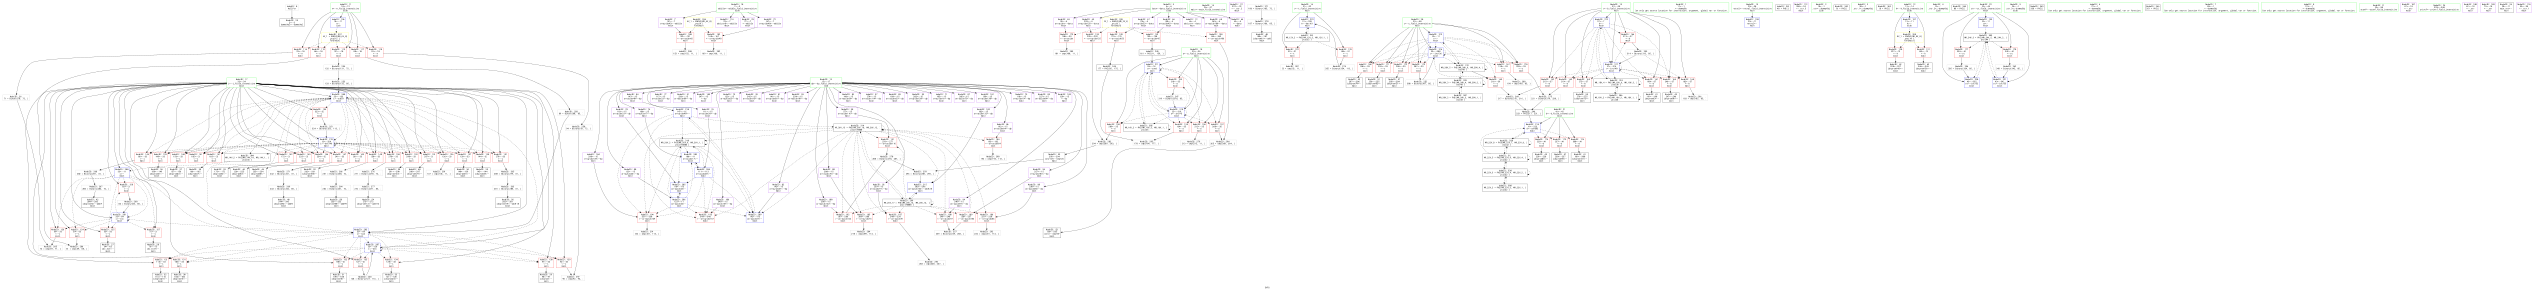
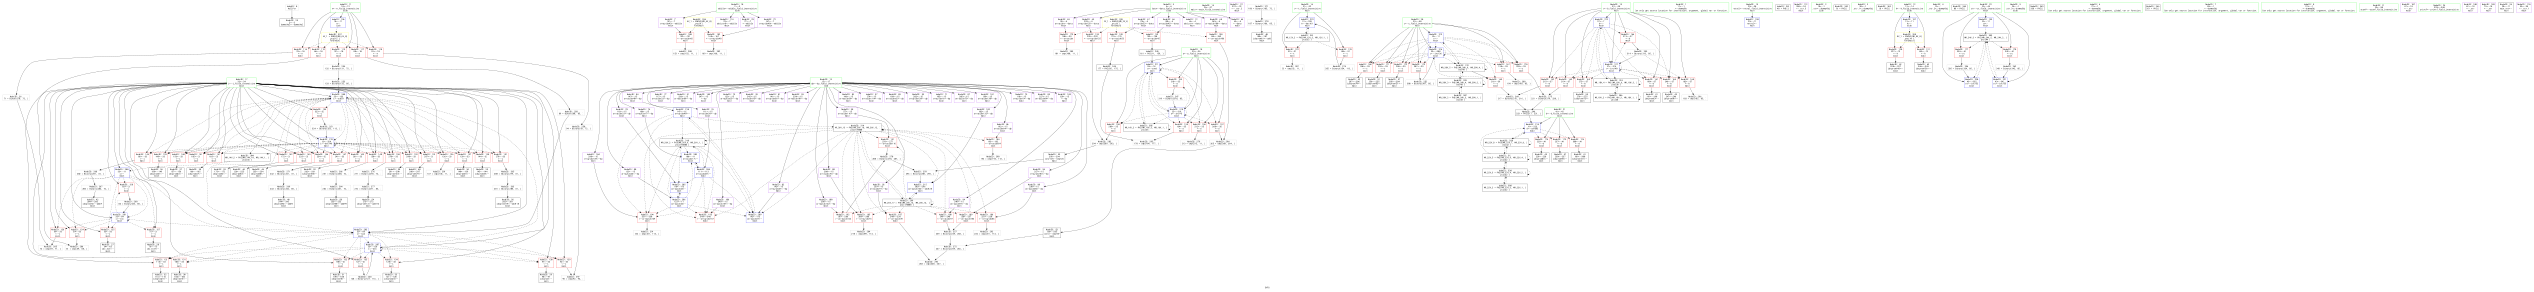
none -> (950, 248)
